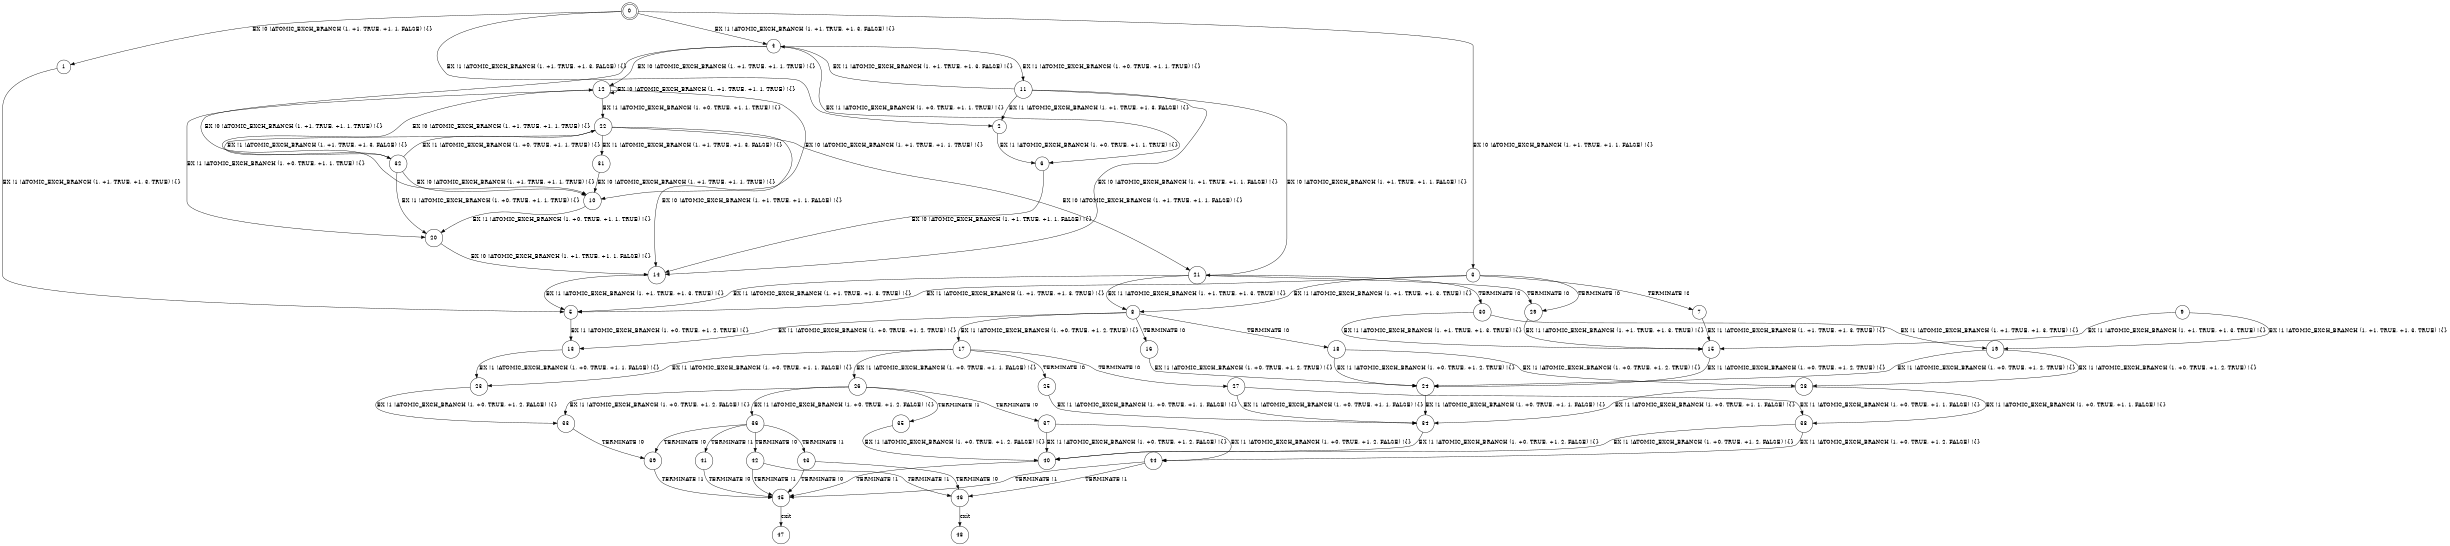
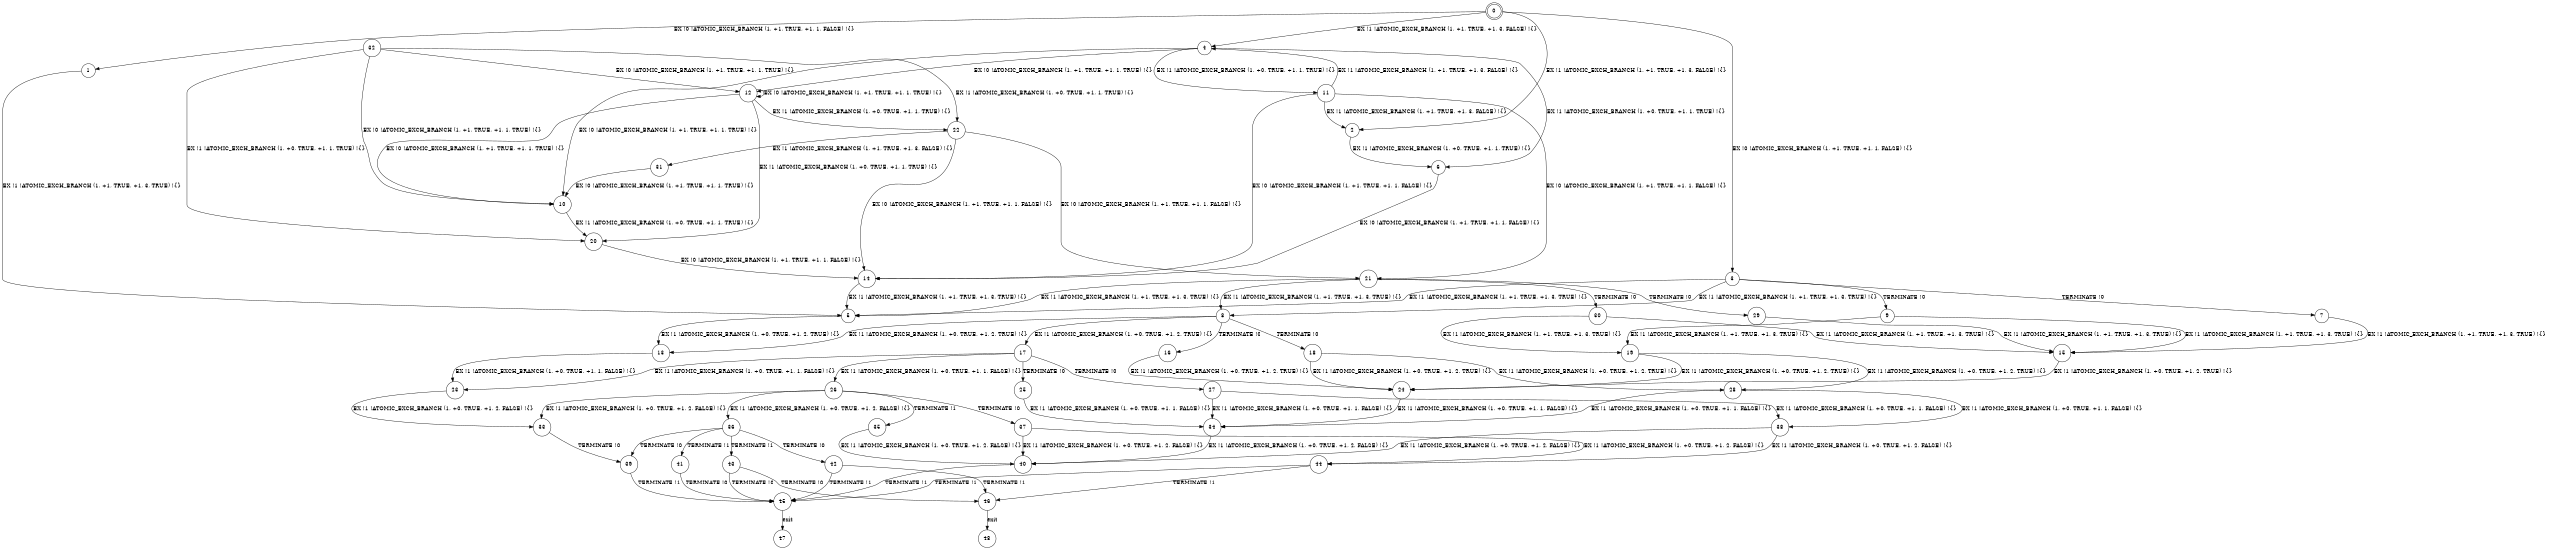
(286, 138) -> none
(1567, 285) -> (1816, 284)
